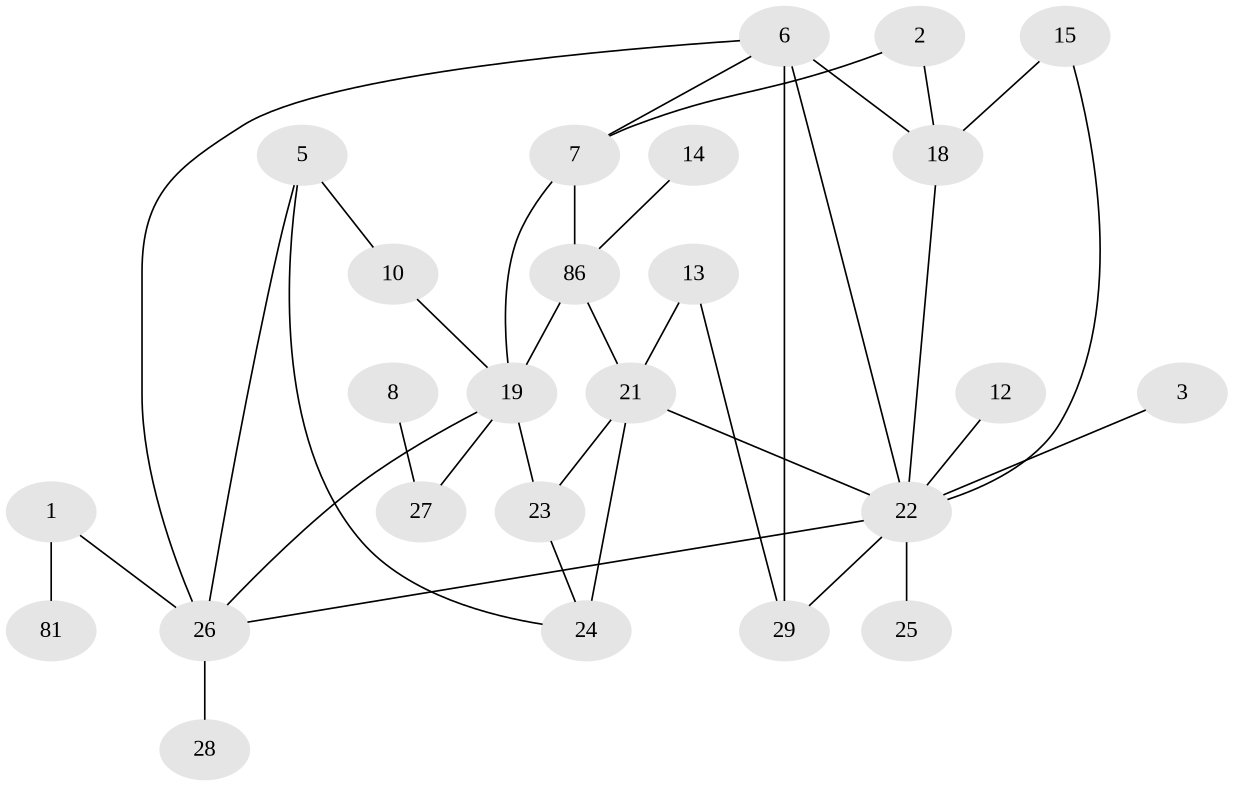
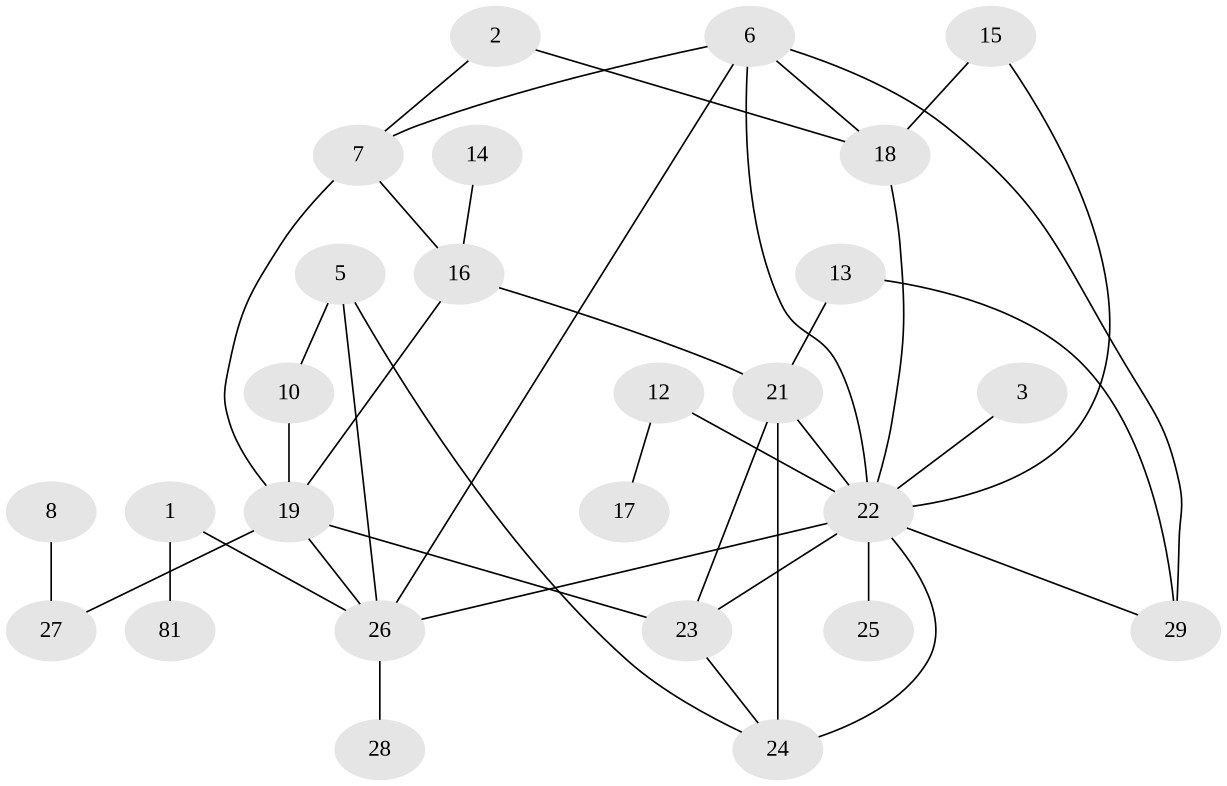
(575, 274) -> (459, 274)
none -> (624, 512)
none -> (789, 564)
none -> (928, 661)
